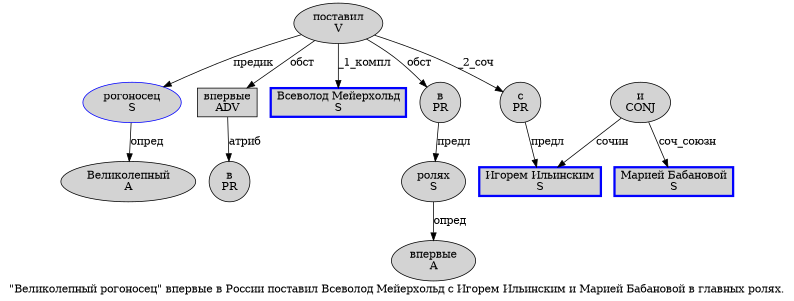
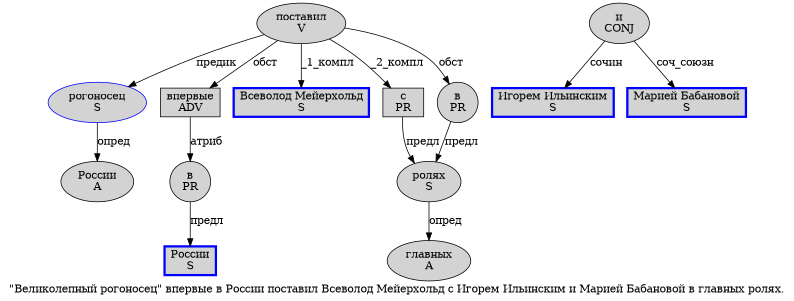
(476, 63) -> (397, 63)
(520, 102) -> (403, 102)
(530, 141) -> (404, 137)
(128, 182) -> (97, 182)
none -> (190, 261)
(434, 261) -> (429, 261)
